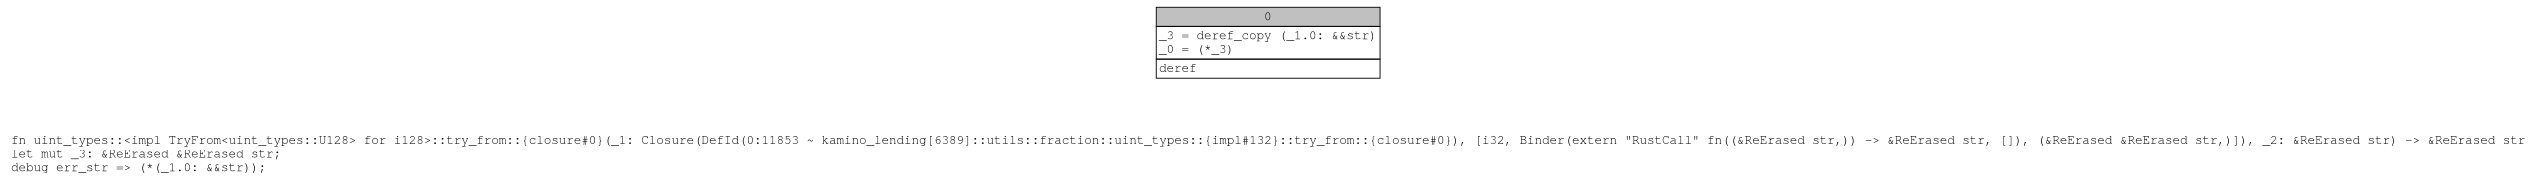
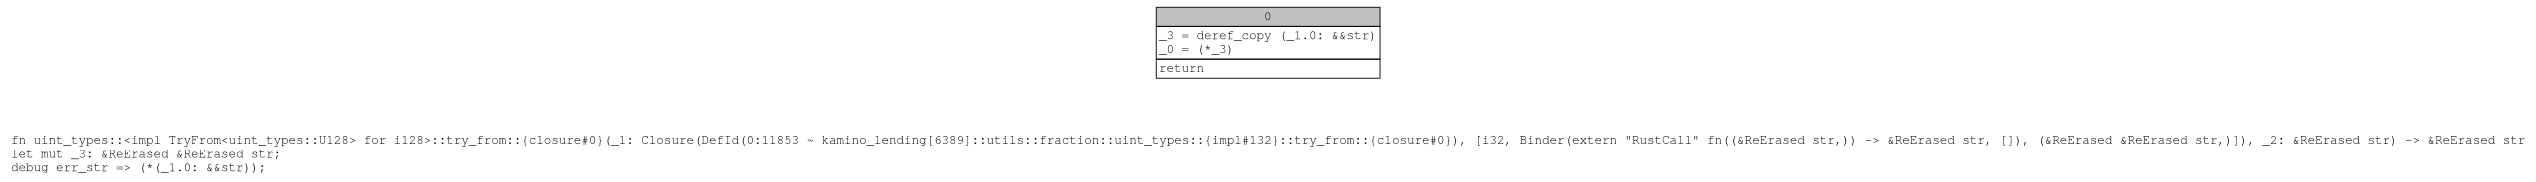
(1178, 68) -> (1182, 68)
